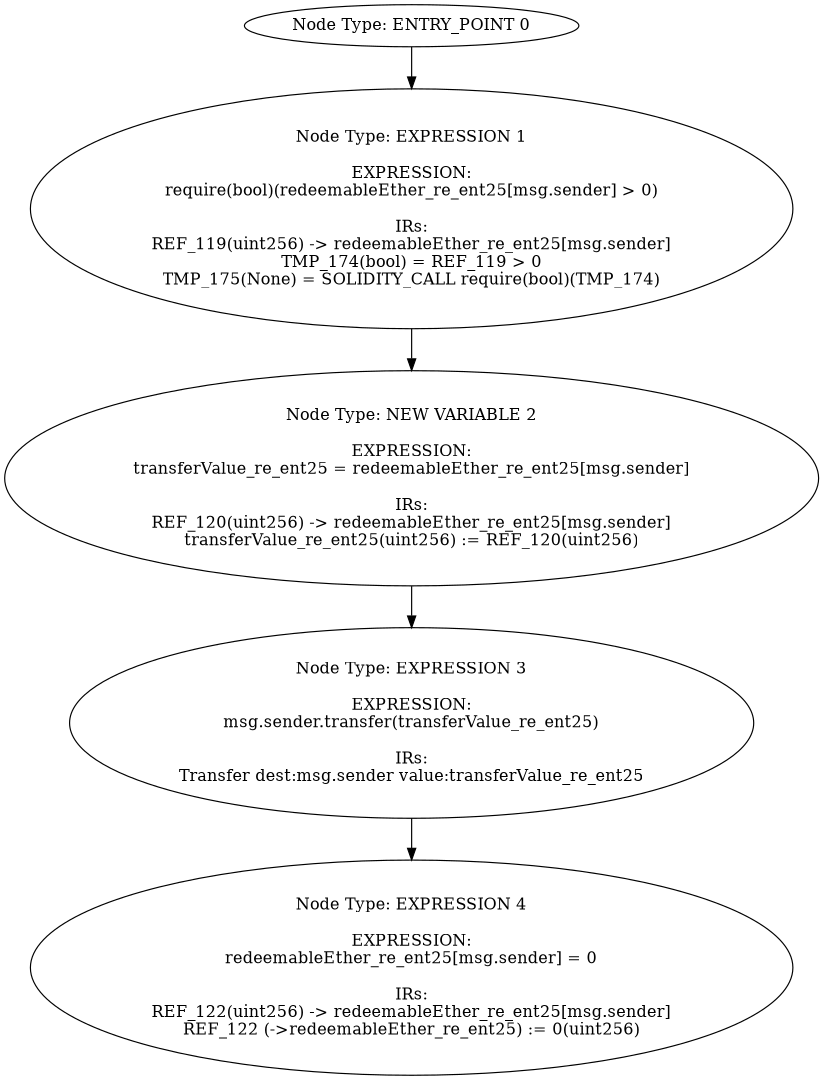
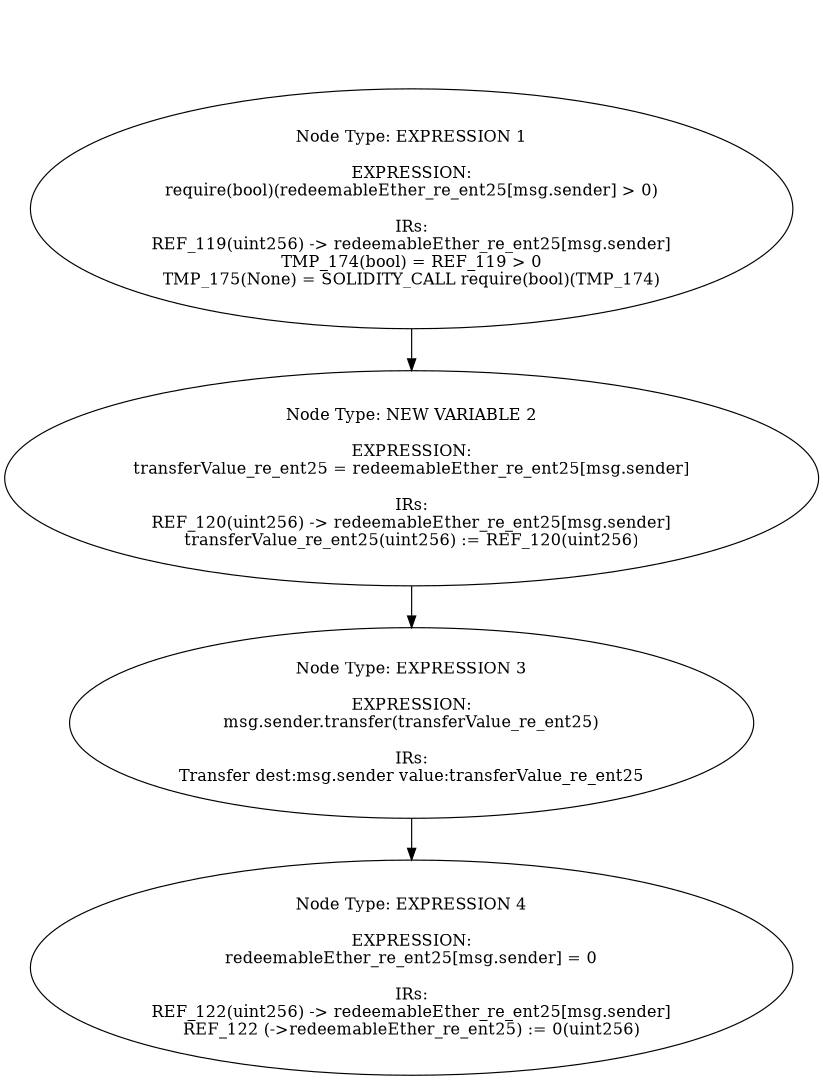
(412, 26) -> none
